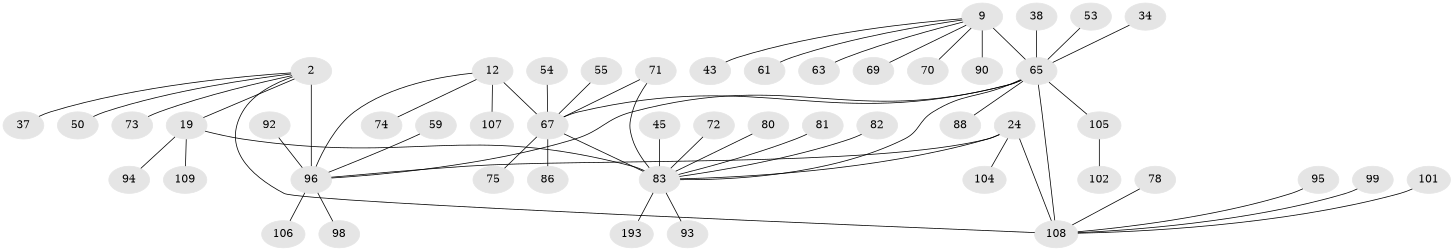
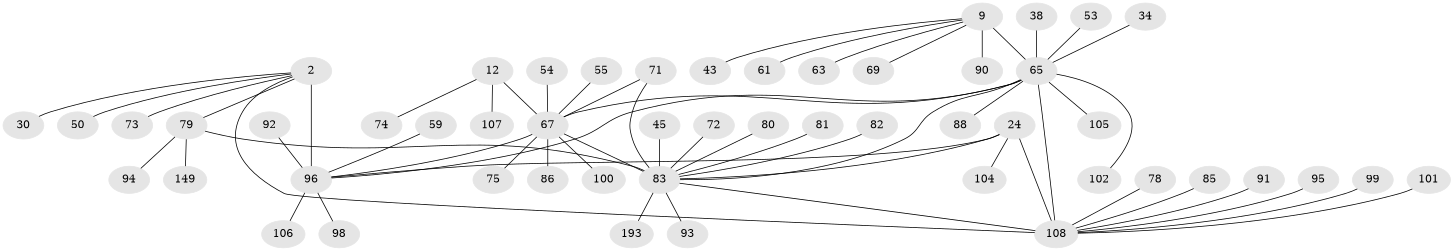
(928, 71) -> none
(379, 97) -> (433, 161)
(23, 125) -> (23, 125)
(187, 125) -> (187, 125)
(1099, 153) -> (1122, 104)
(185, 180) -> (185, 180)
none -> (604, 180)
none -> (1210, 180)
none -> (1264, 180)
none -> (857, 207)
